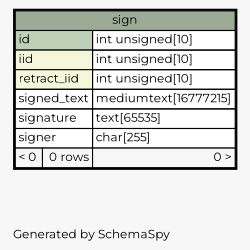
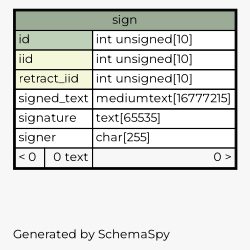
(69, 157) -> (71, 157)
